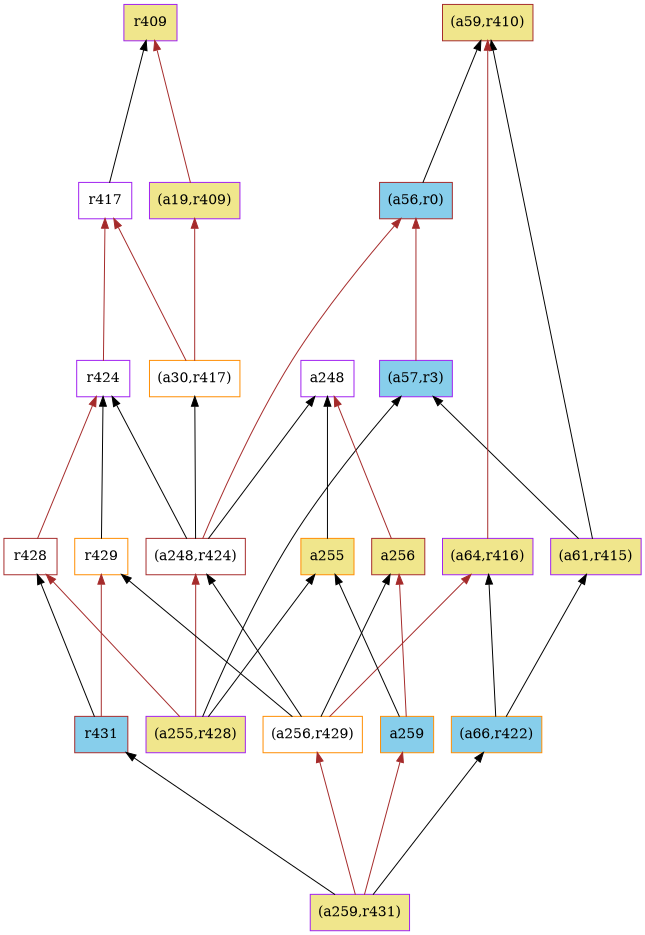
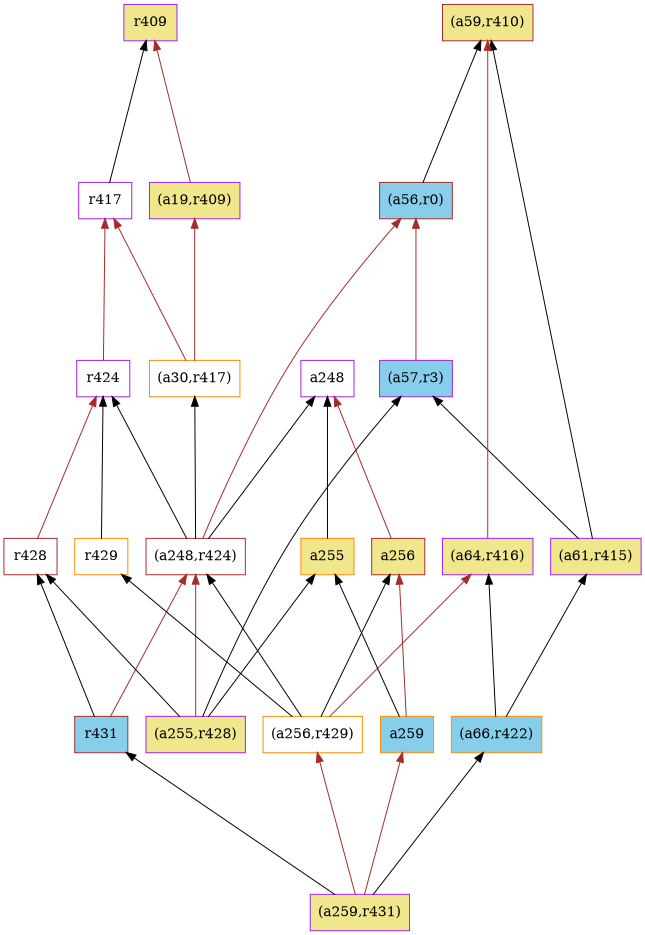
(116, 649) -> (116, 649)
(101, 651) -> (146, 650)
